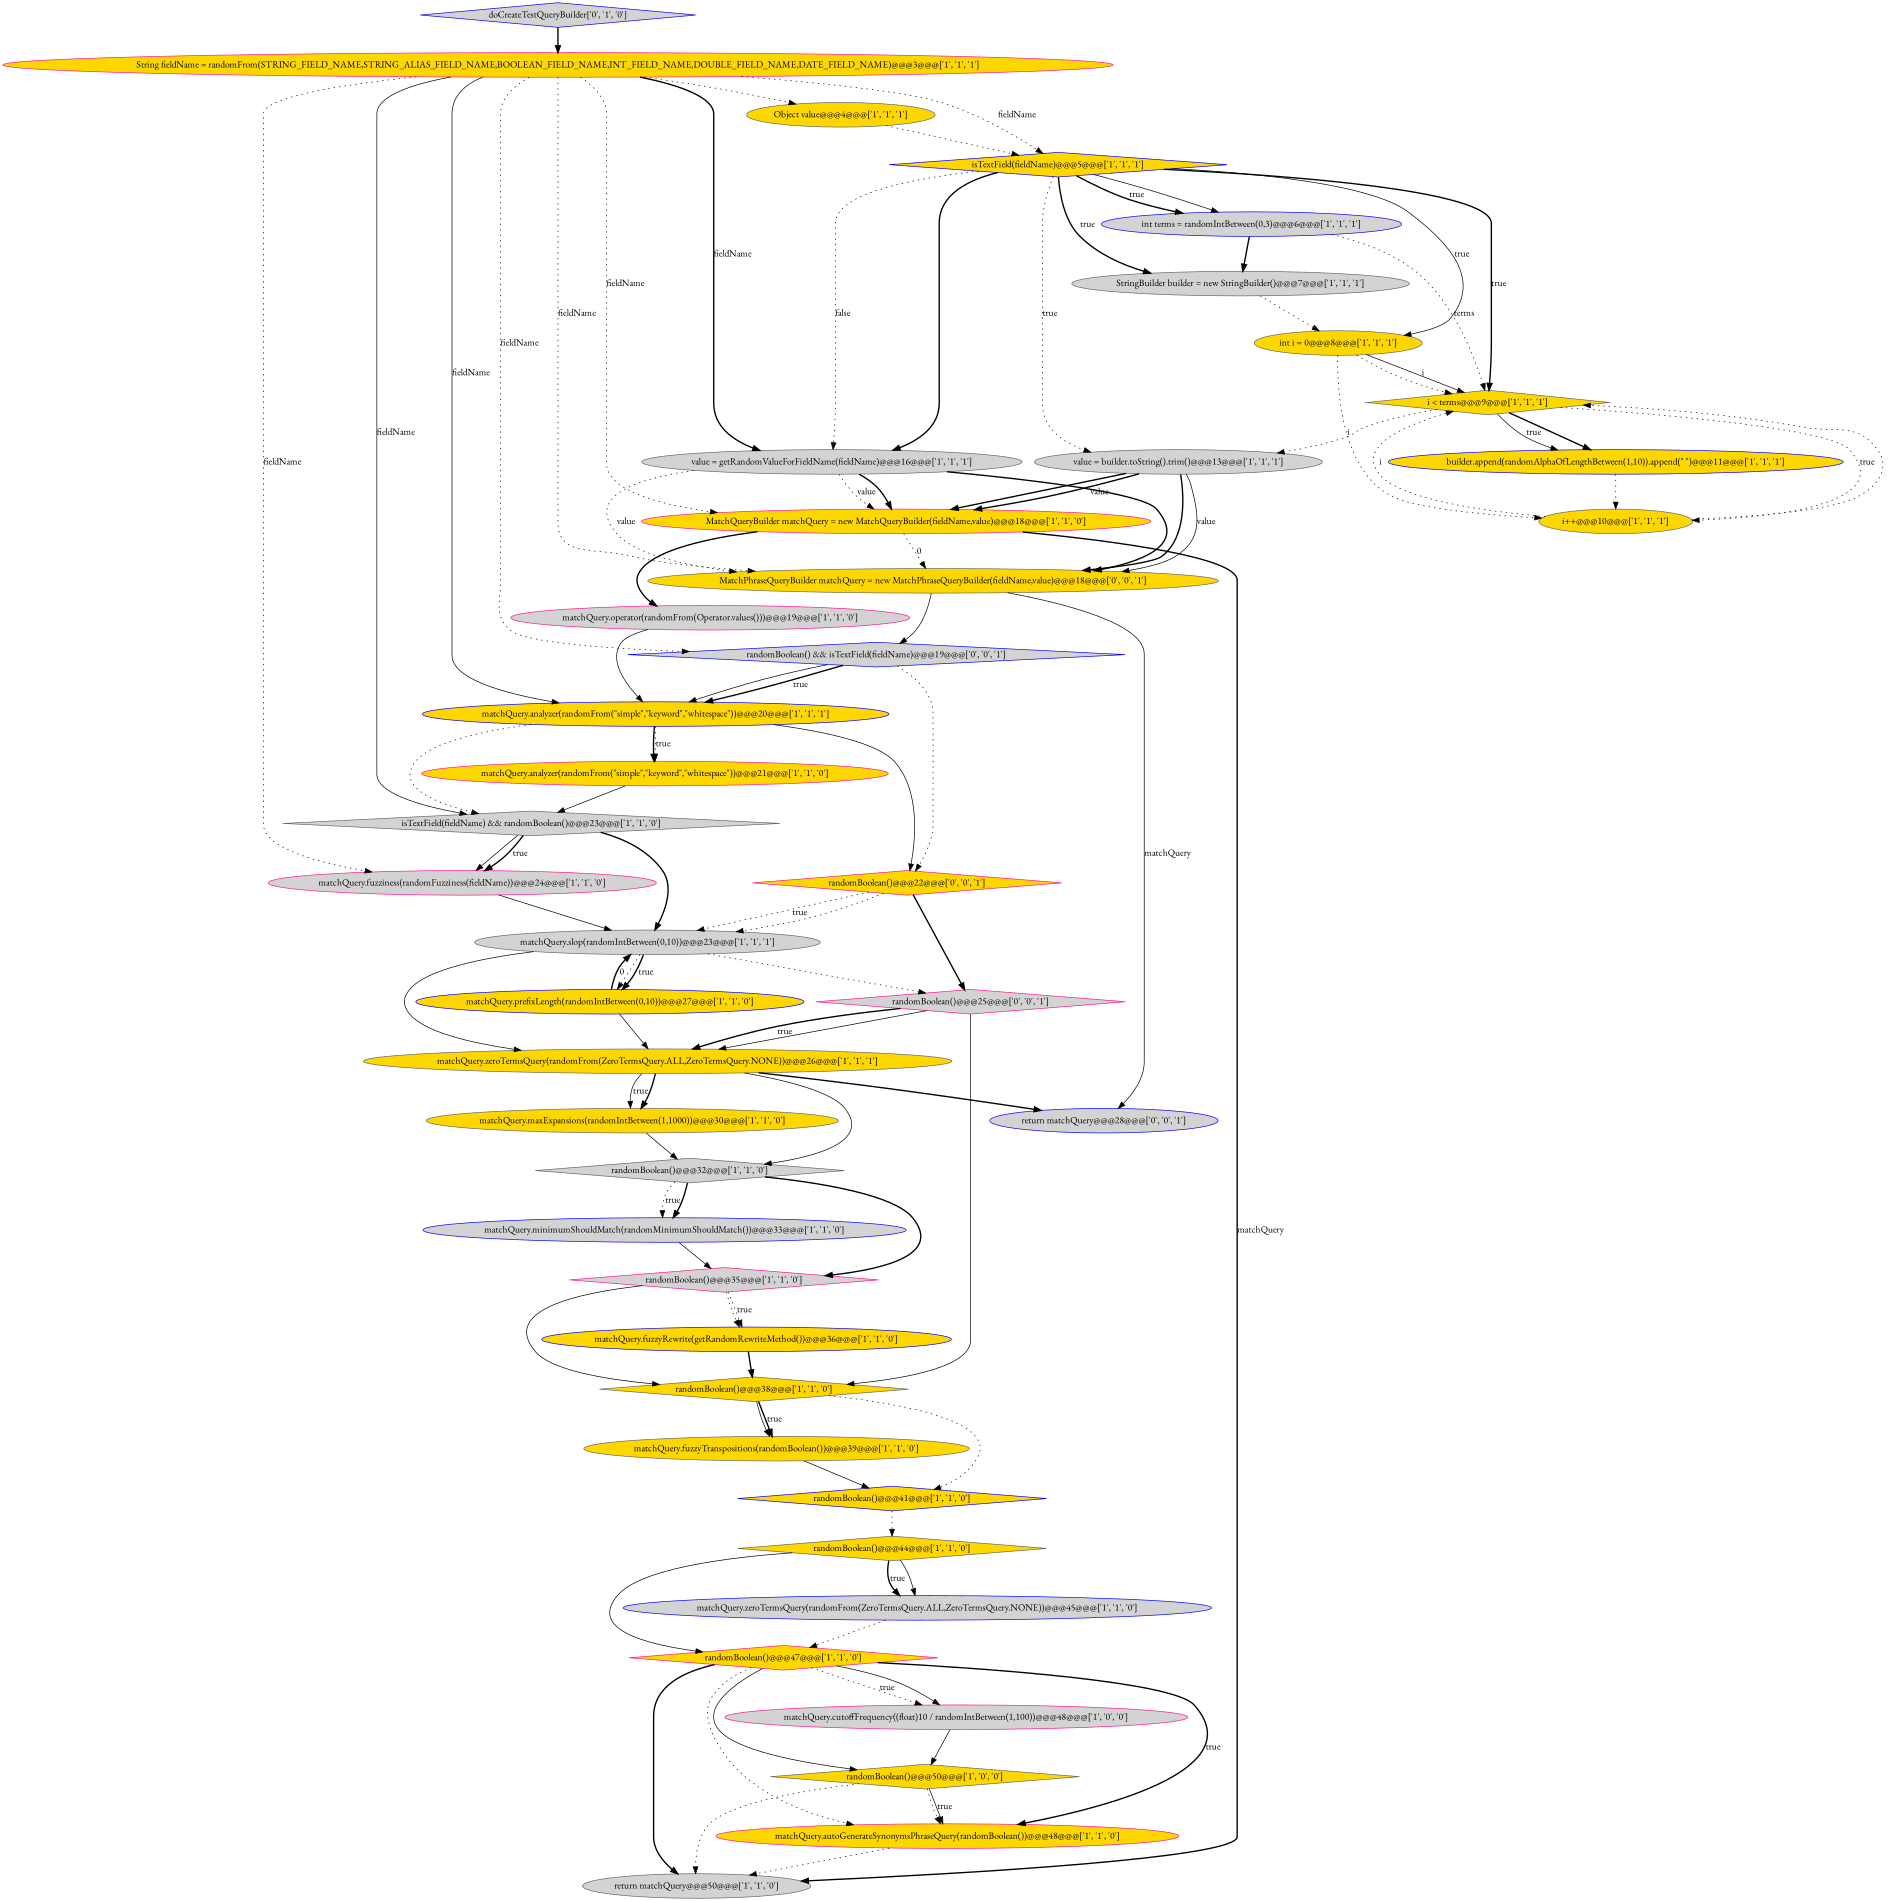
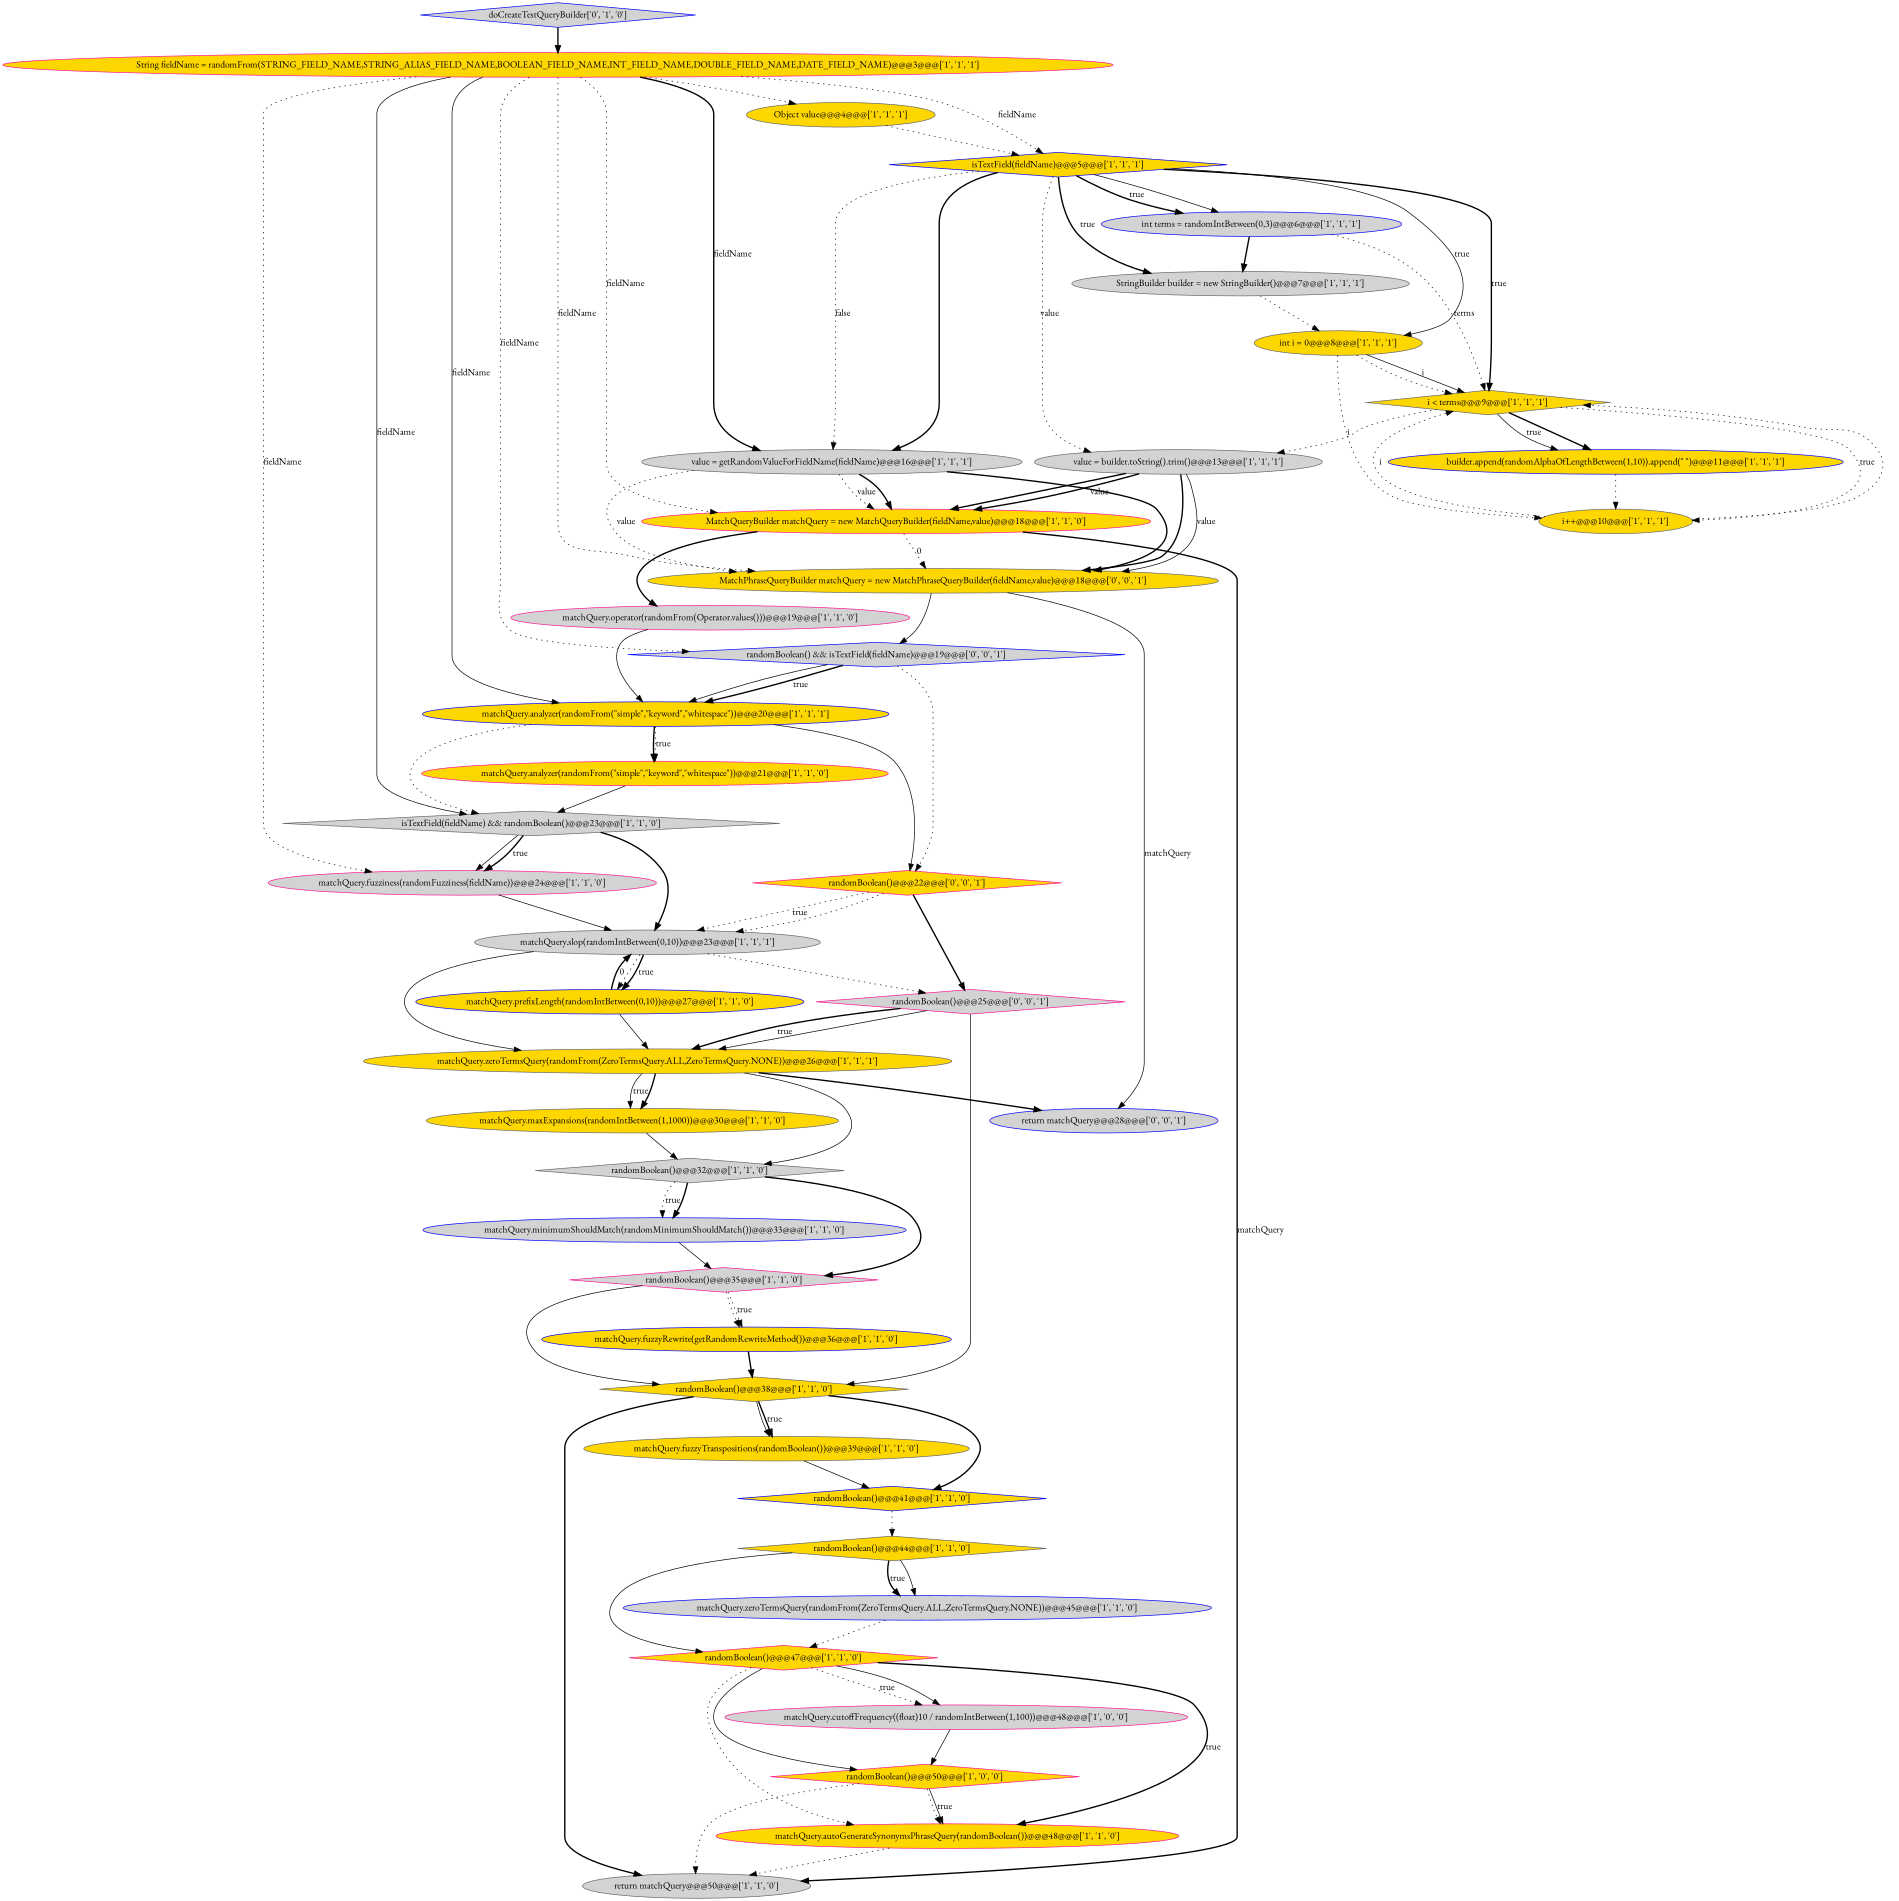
(1050, 313) -> (1050, 313)
(939, 1416) -> (939, 1416)
(654, 1753) -> (565, 1611)
(925, 1777) -> (925, 1777)
